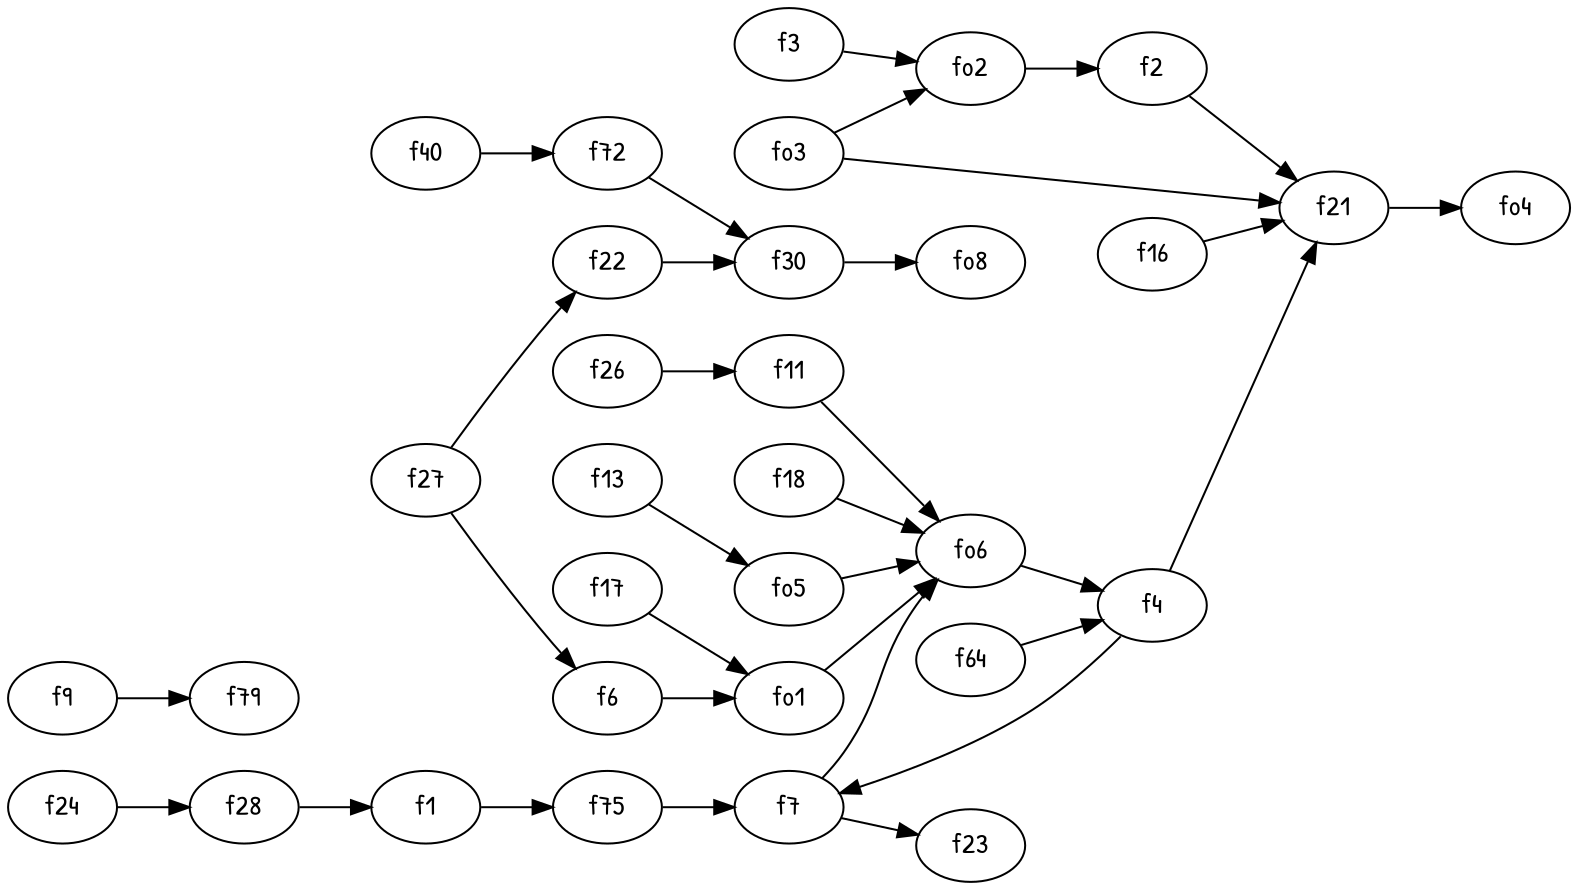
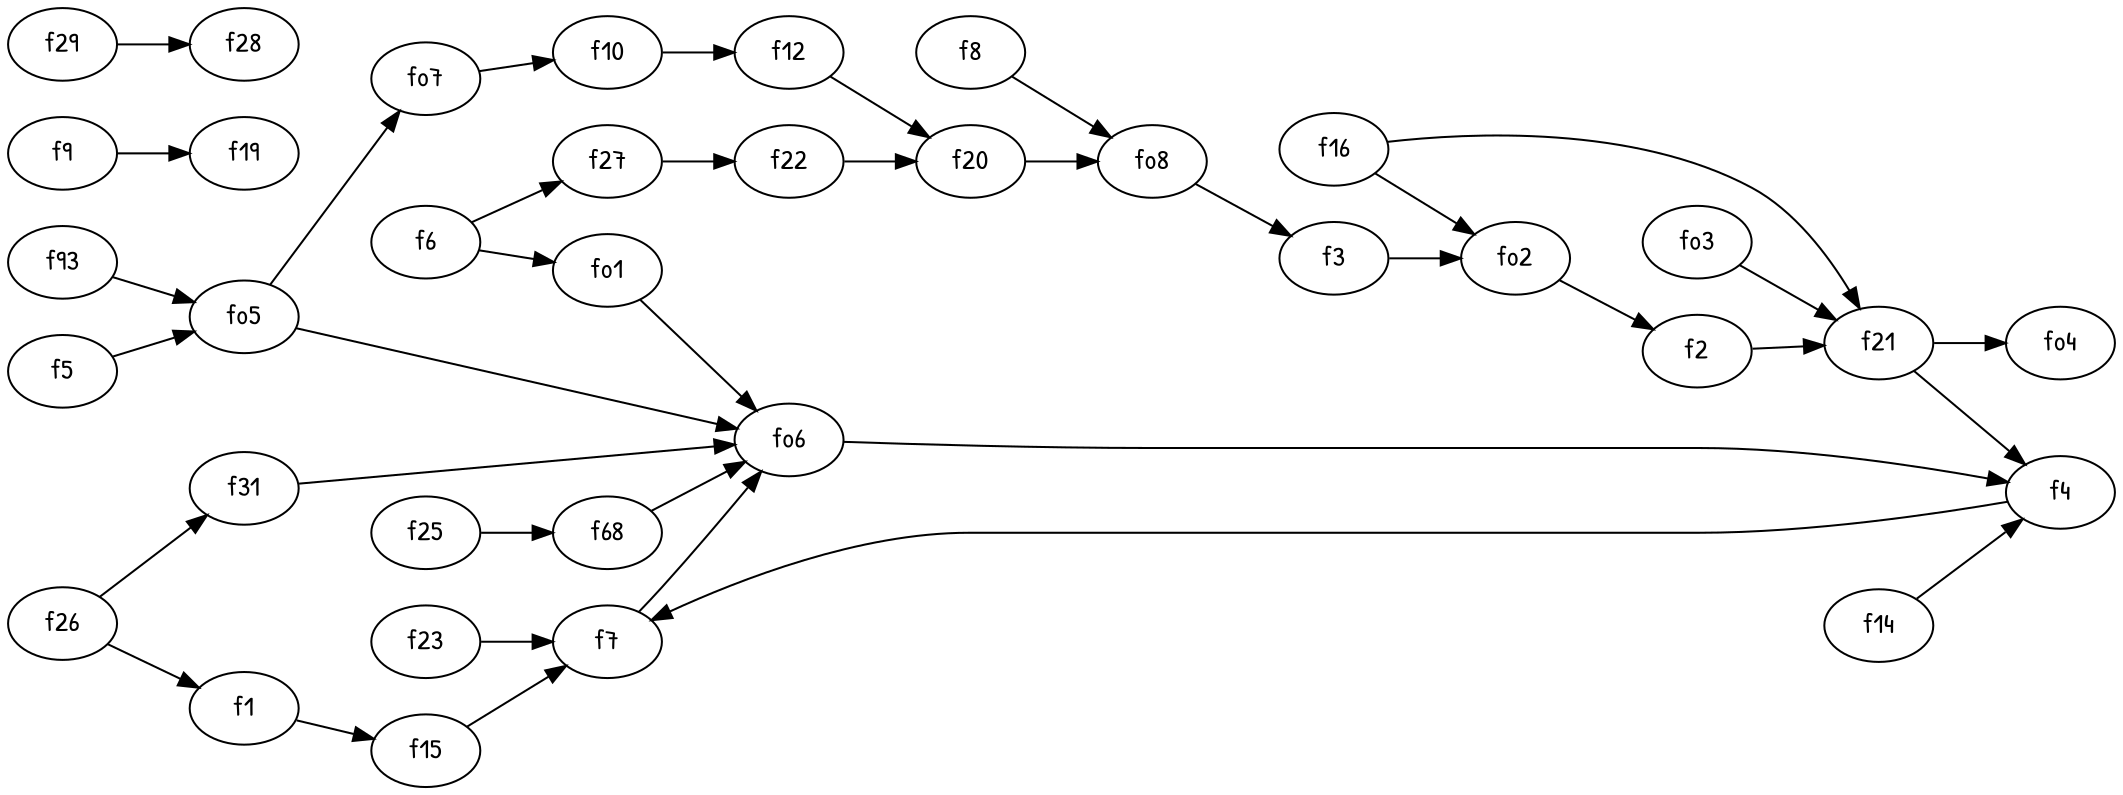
none -> (971, 52)
none -> (426, 79)
(871, 115) -> (1416, 198)
(426, 153) -> (607, 52)
(607, 153) -> (789, 52)
none -> (1234, 205)
(789, 262) -> (971, 161)
none -> (63, 371)
(789, 371) -> (244, 488)
(1239, 416) -> (1962, 411)
(607, 480) -> (63, 262)
(789, 480) -> (607, 533)
none -> (426, 533)
(505, 584) -> (507, 206)
(607, 589) -> none
(971, 660) -> (1879, 626)
(244, 698) -> (244, 153)
(63, 807) -> (63, 44)
(325, 807) -> (144, 661)
(607, 807) -> (426, 751)
(870, 824) -> (507, 642)
